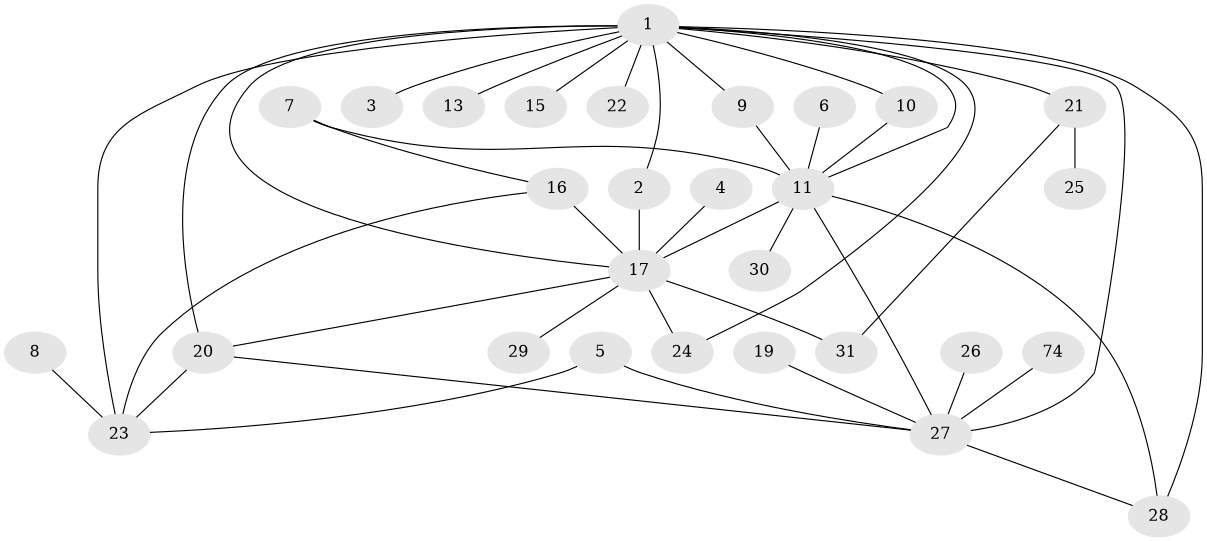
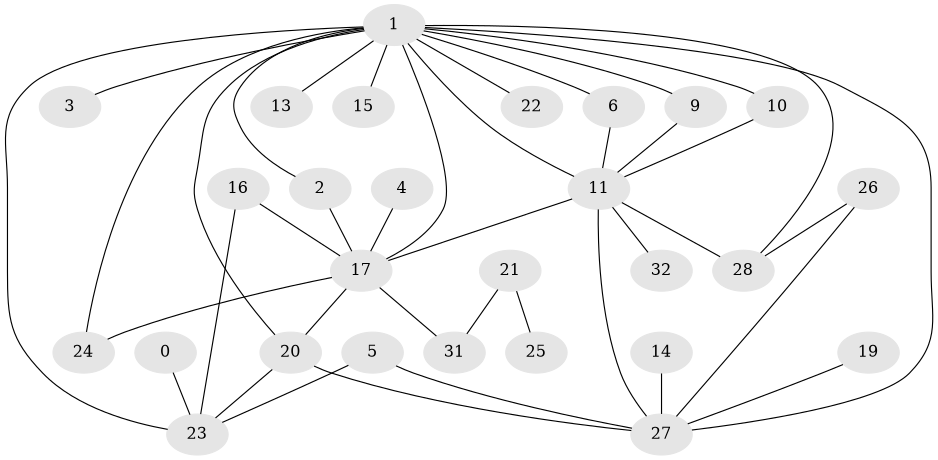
(959, 70) -> (507, 62)
(290, 107) -> none
(760, 271) -> (662, 271)
(35, 353) -> (166, 353)
(519, 353) -> none
(1053, 353) -> (662, 353)
(1050, 475) -> (806, 230)
